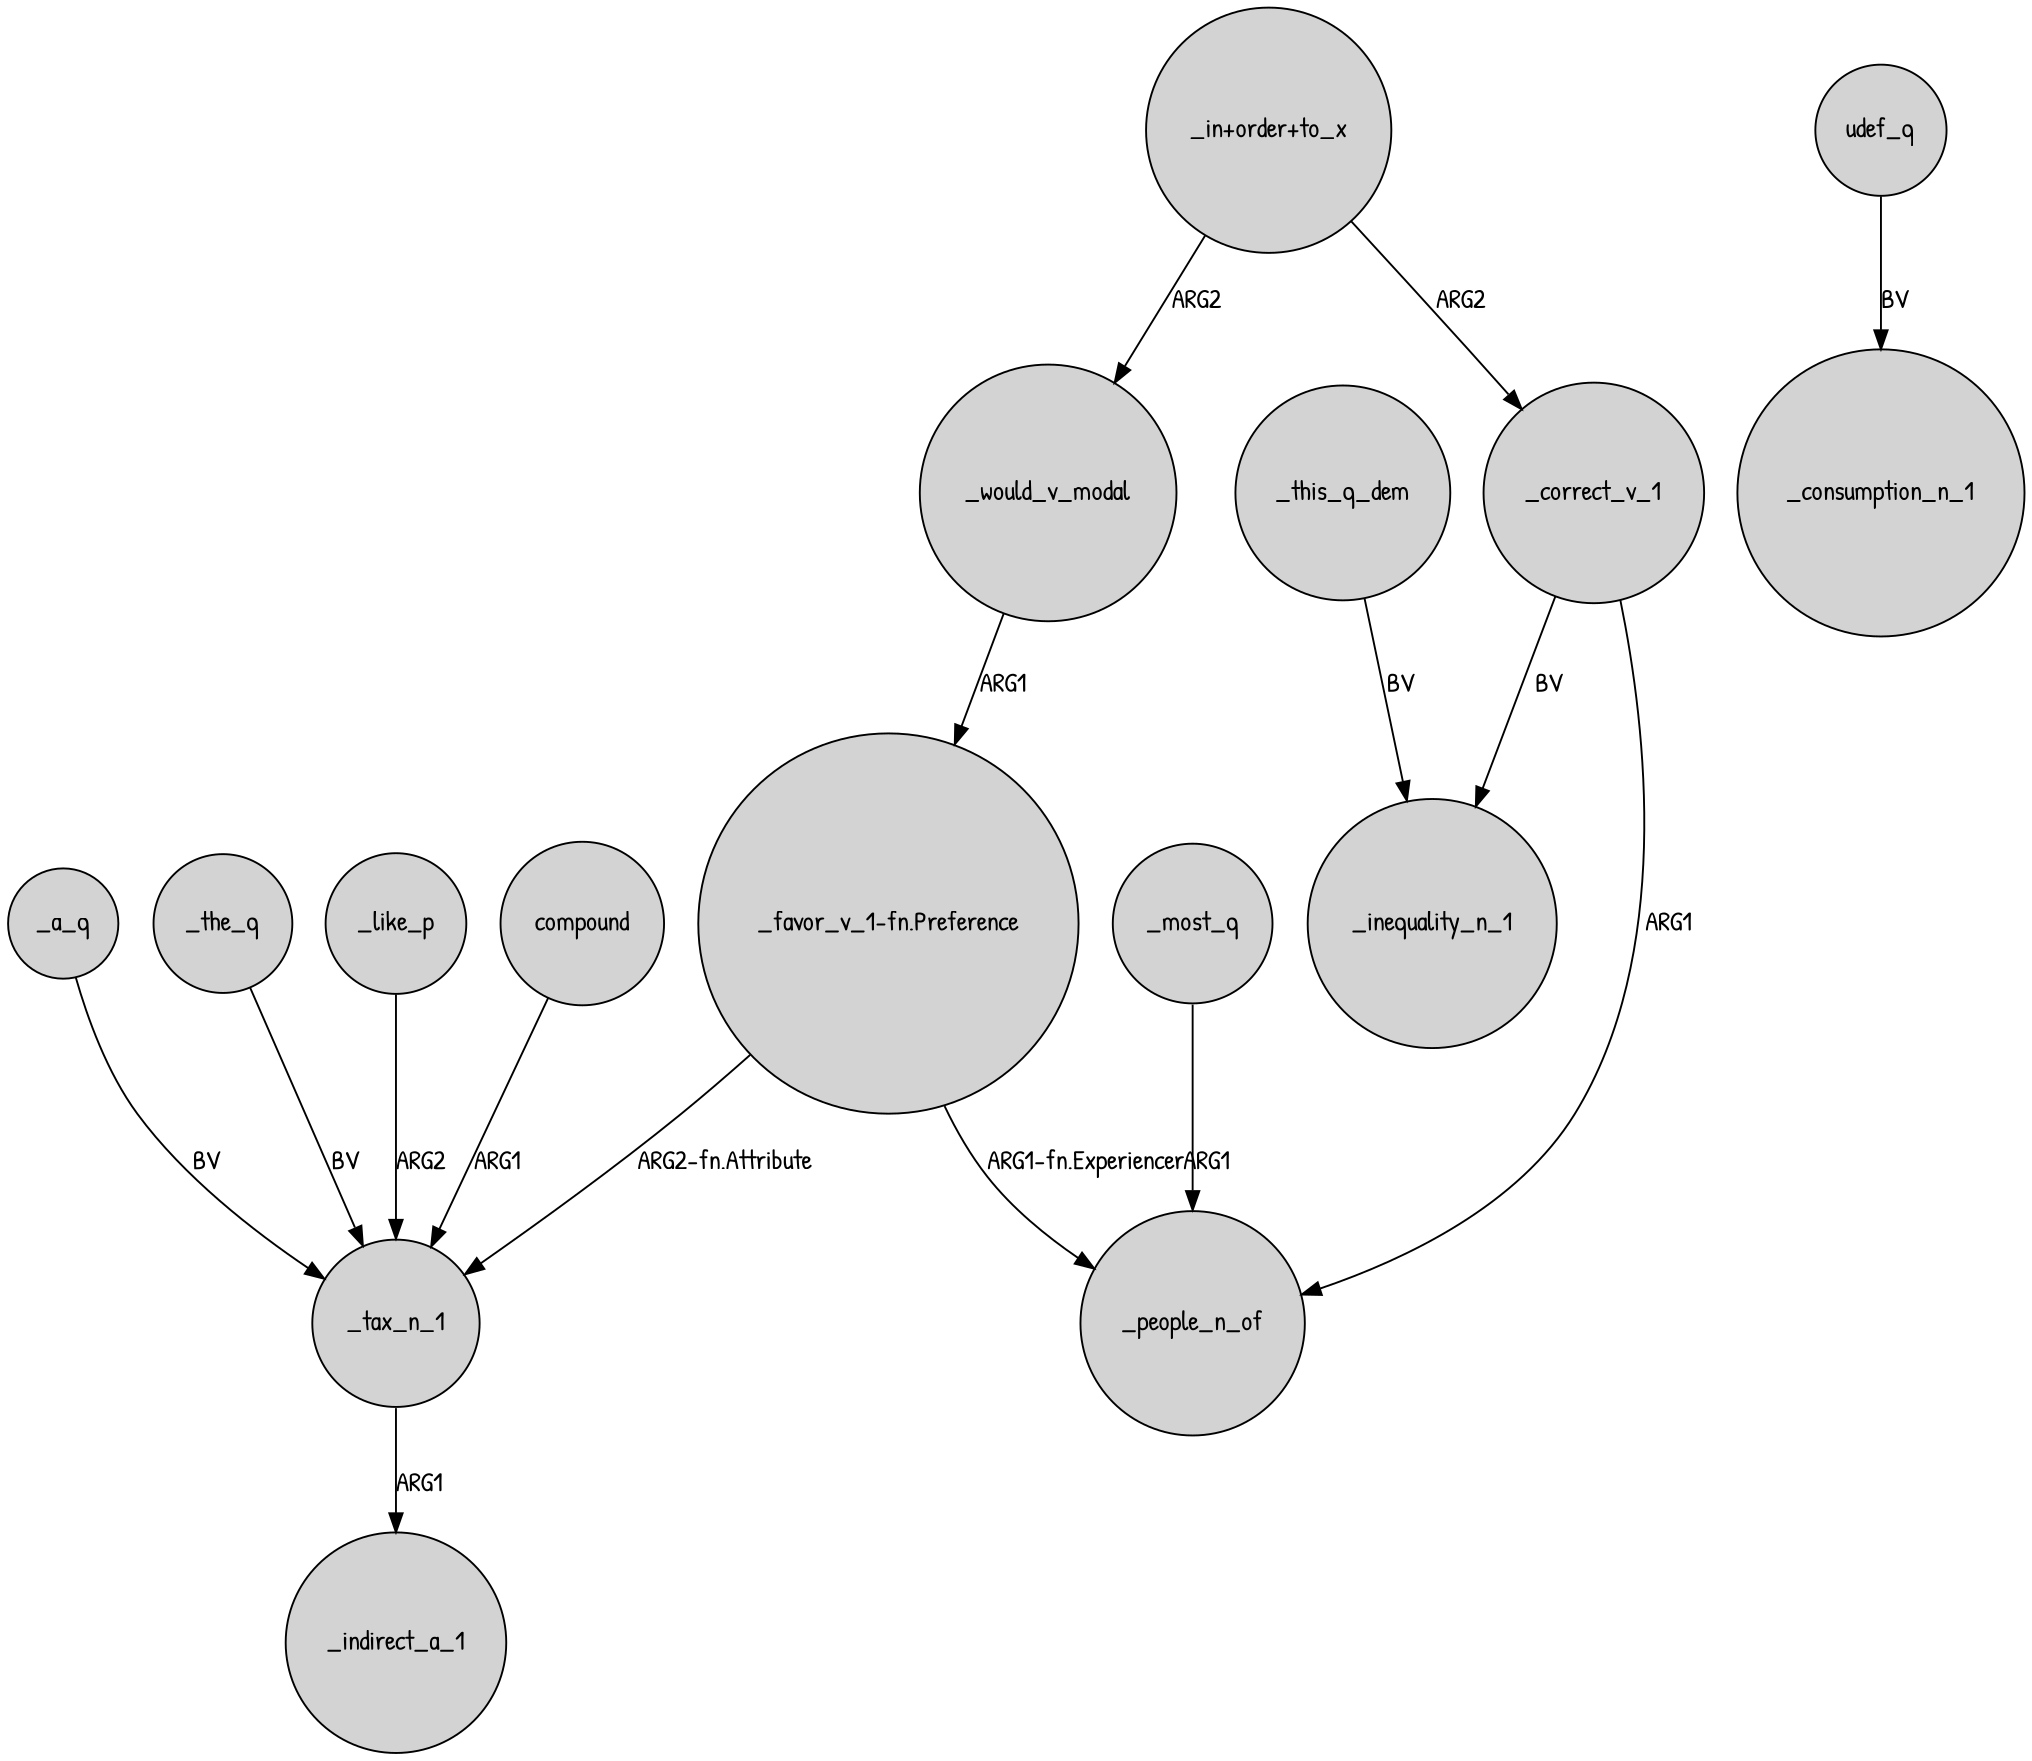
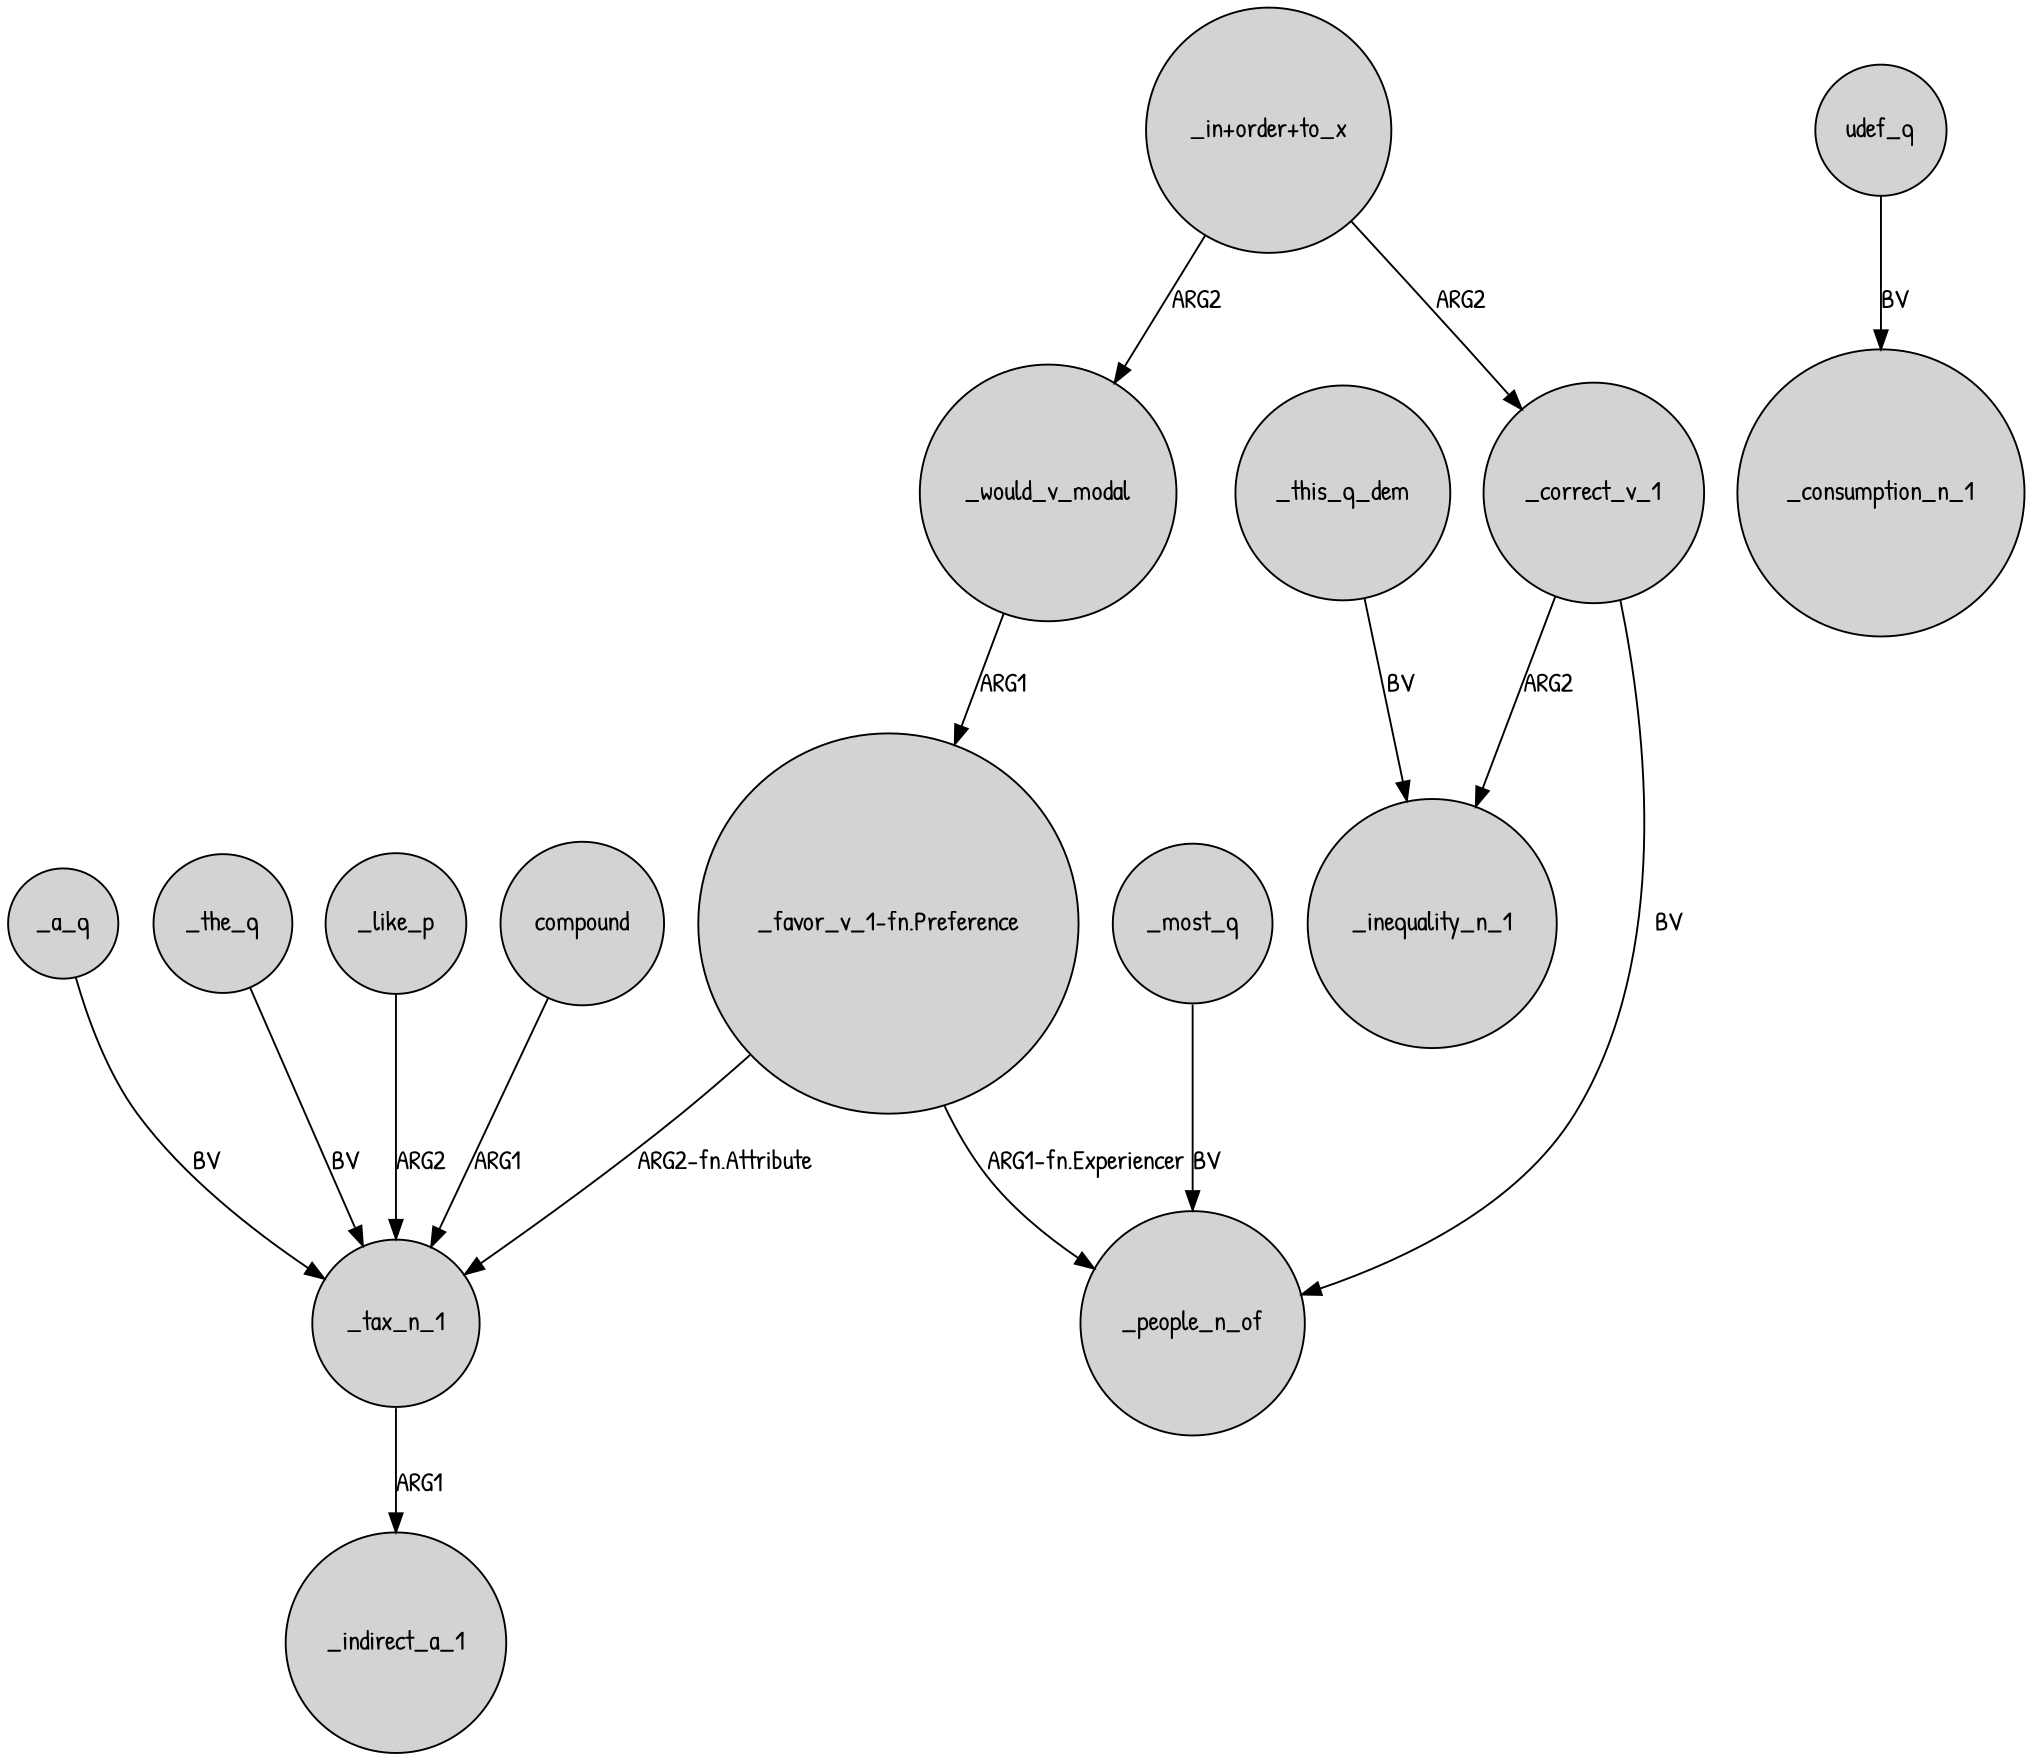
(1549, 685) -> (1549, 685)
(1669, 924) -> (1669, 924)
(1207, 1162) -> (1207, 1162)
